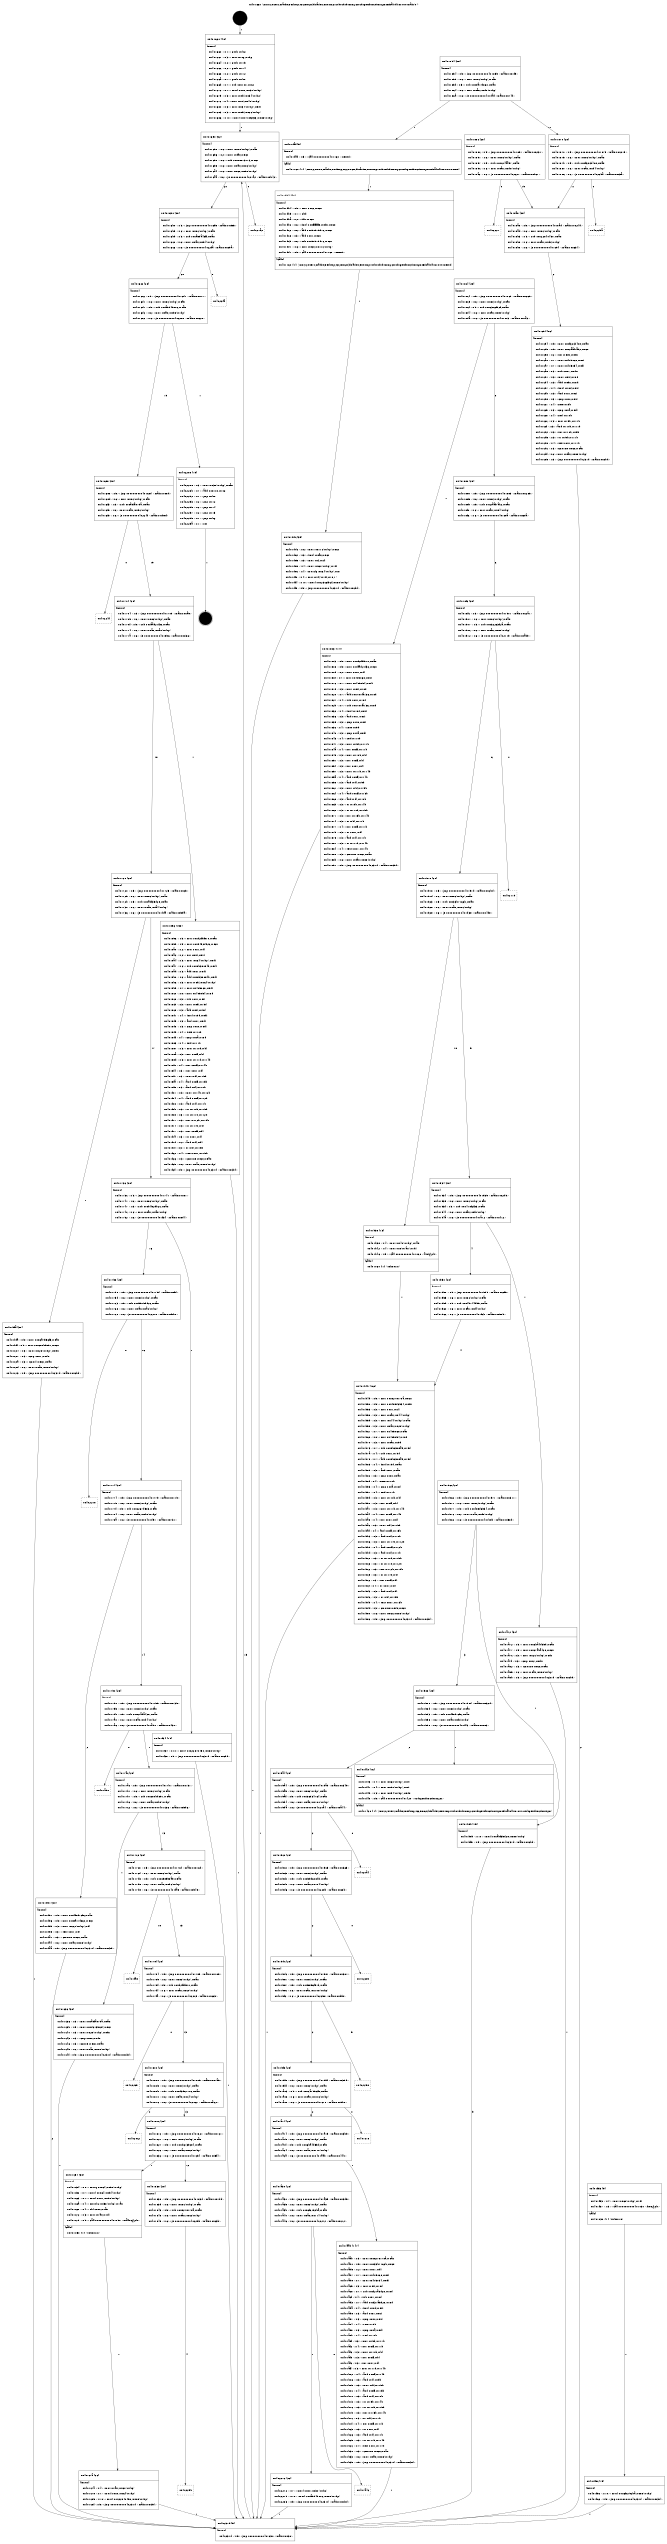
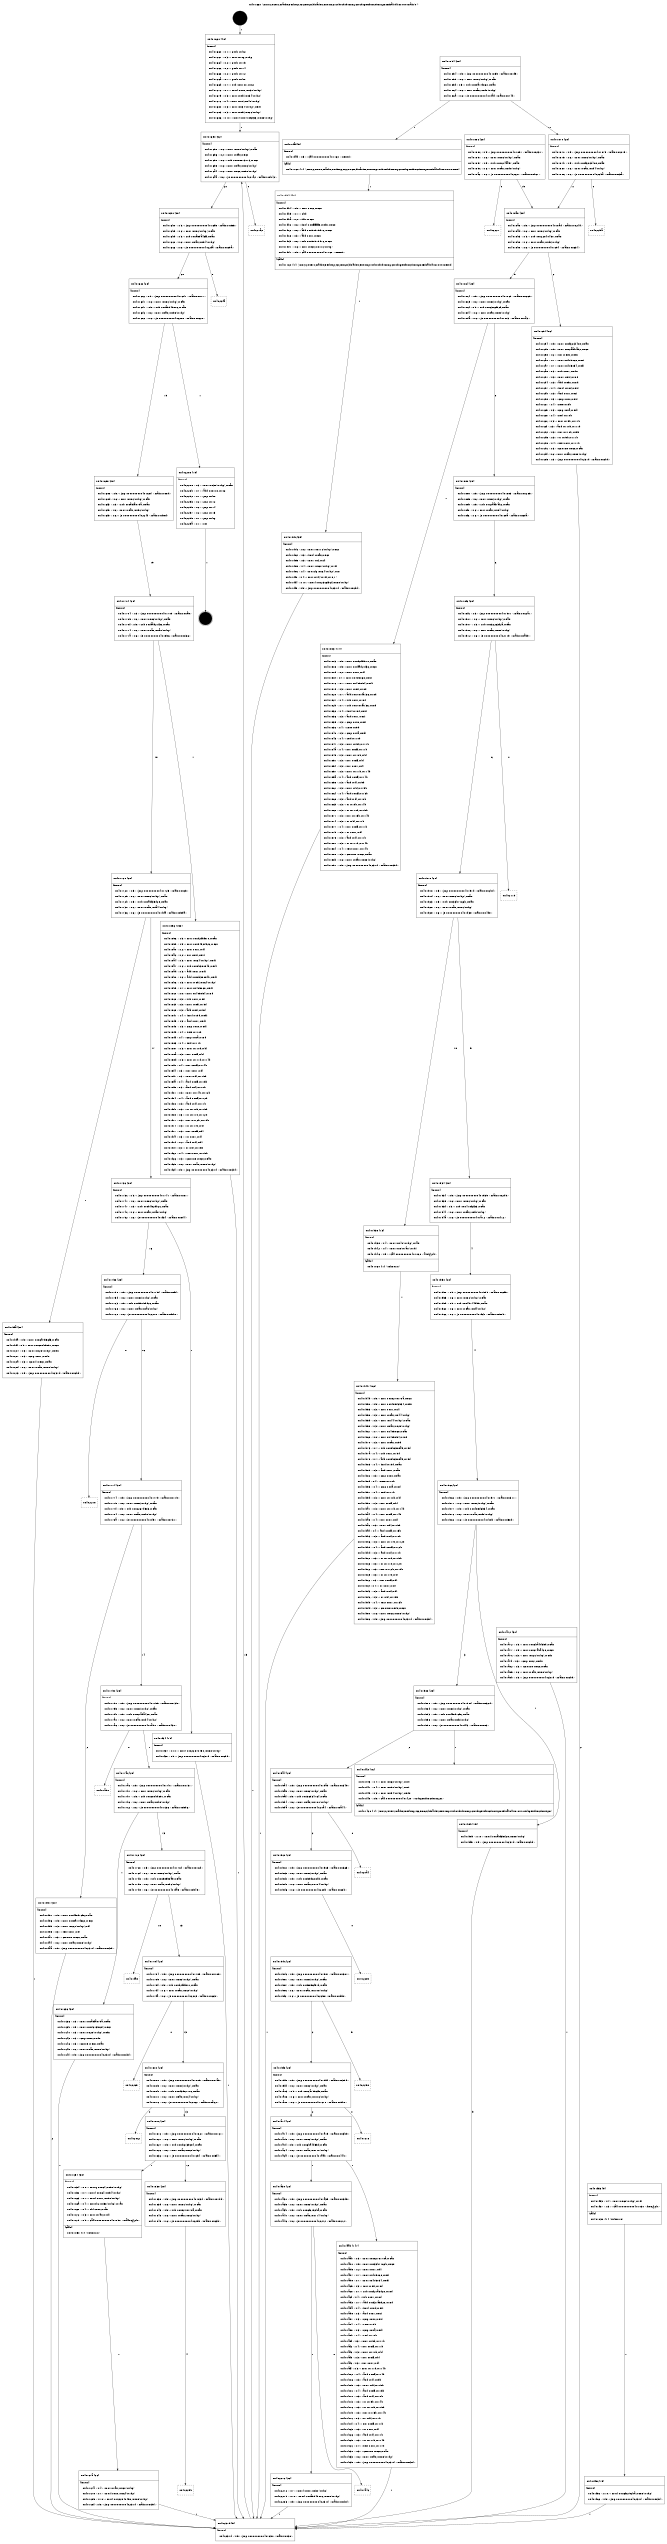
none -> (520, 265)
(103, 618) -> none
(448, 1351) -> (474, 1399)
(538, 1420) -> none
(311, 1925) -> none
none -> (311, 2170)
